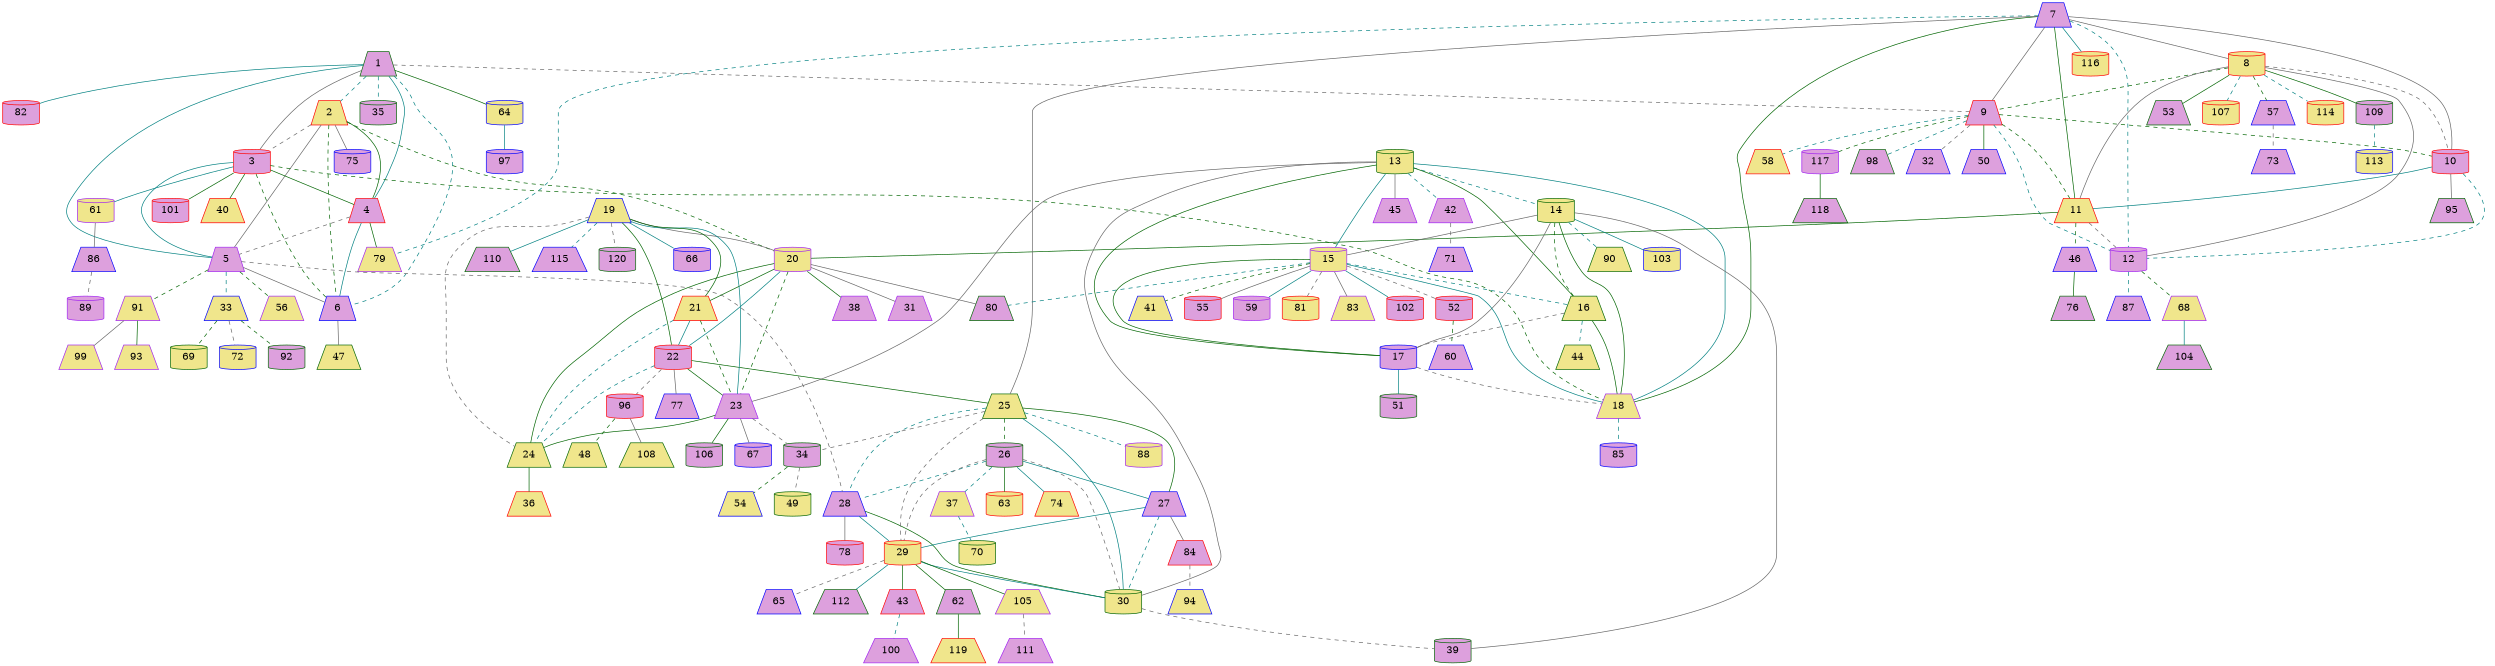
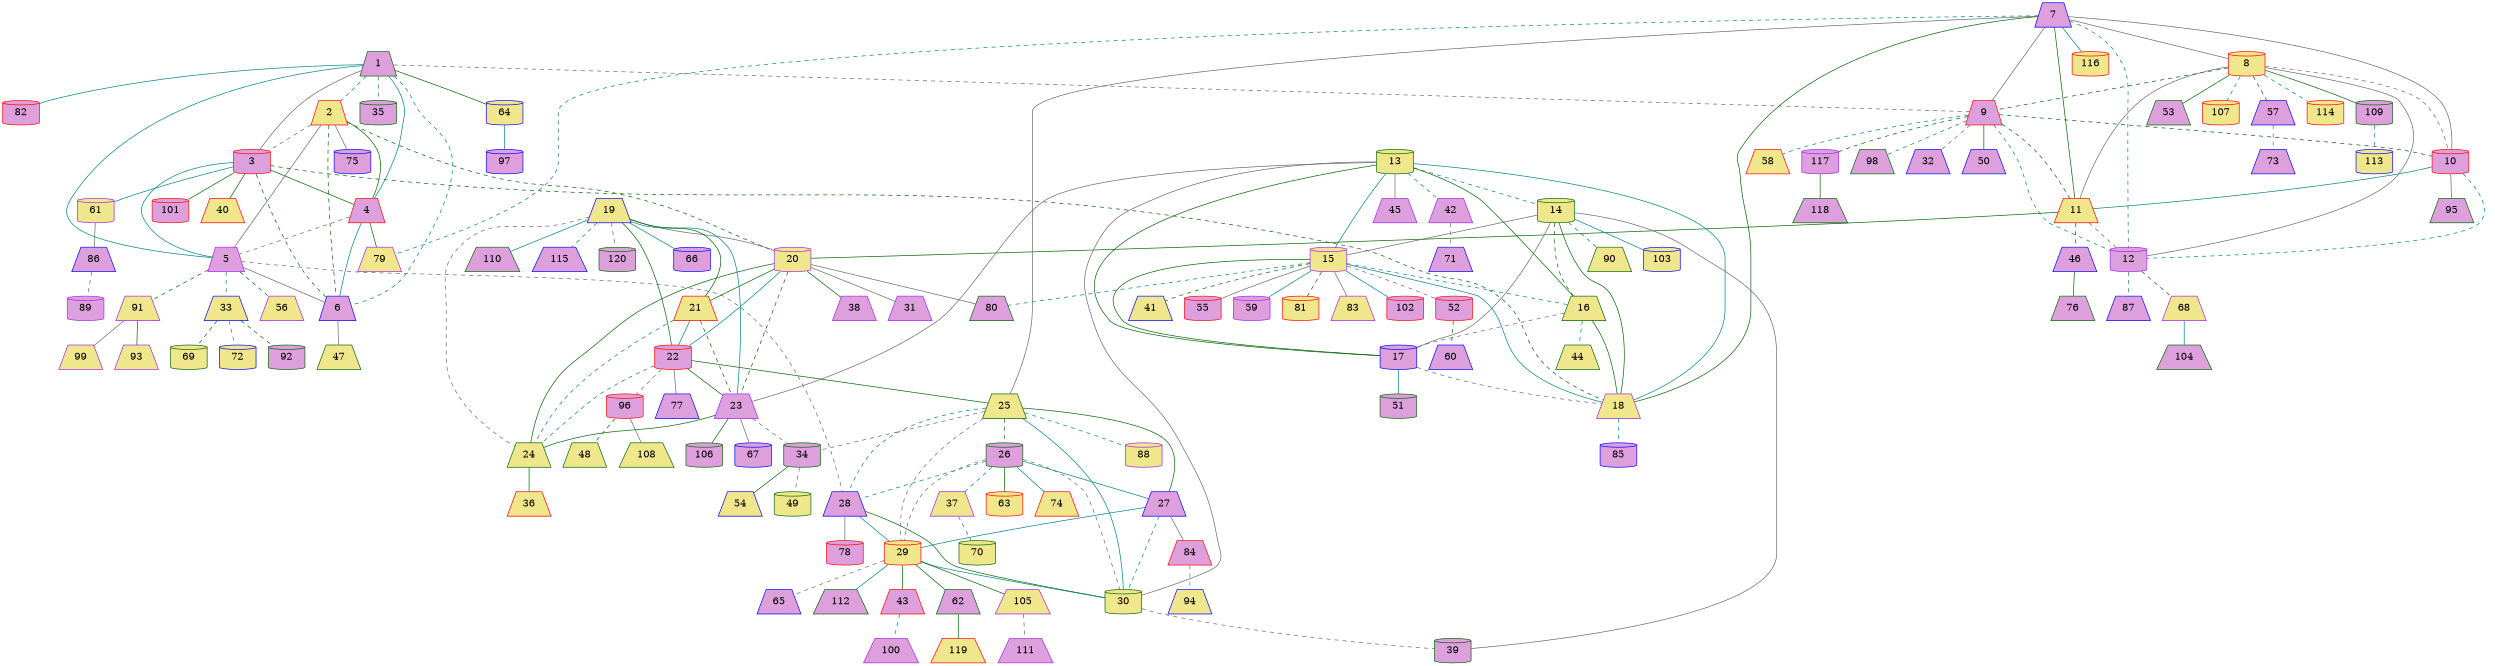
(1314, 284) -> (1314, 284)
(771, 480) -> (771, 480)
